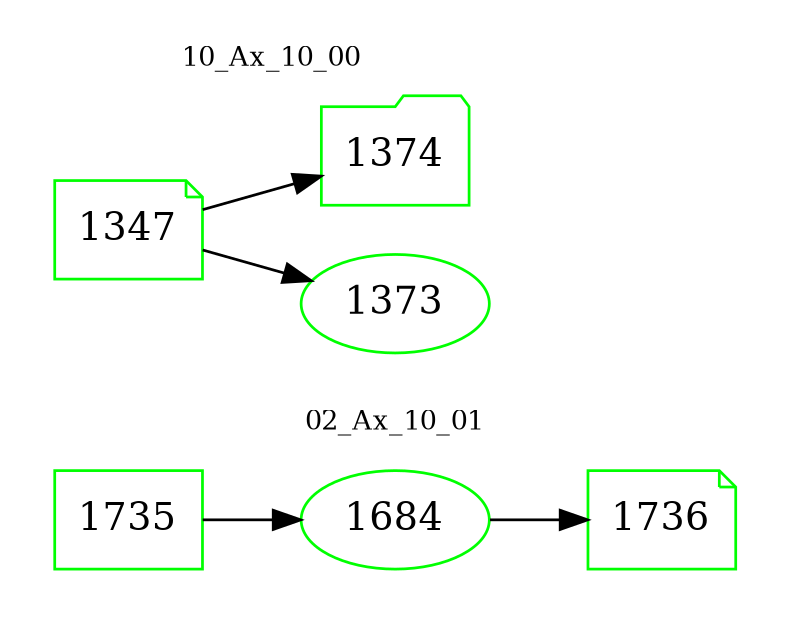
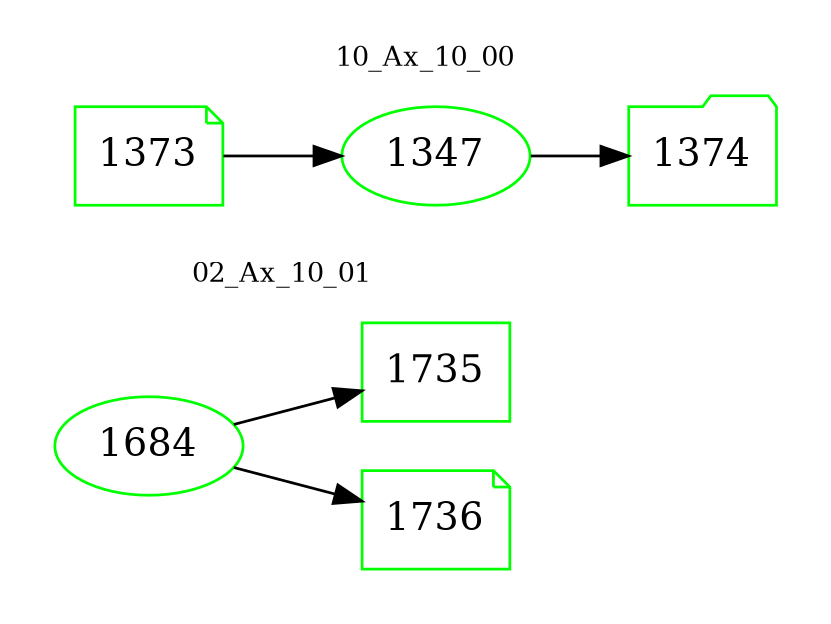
(129, 230) -> (436, 156)
(243, 262) -> (269, 156)
(395, 304) -> (149, 156)
(238, 520) -> (285, 411)
